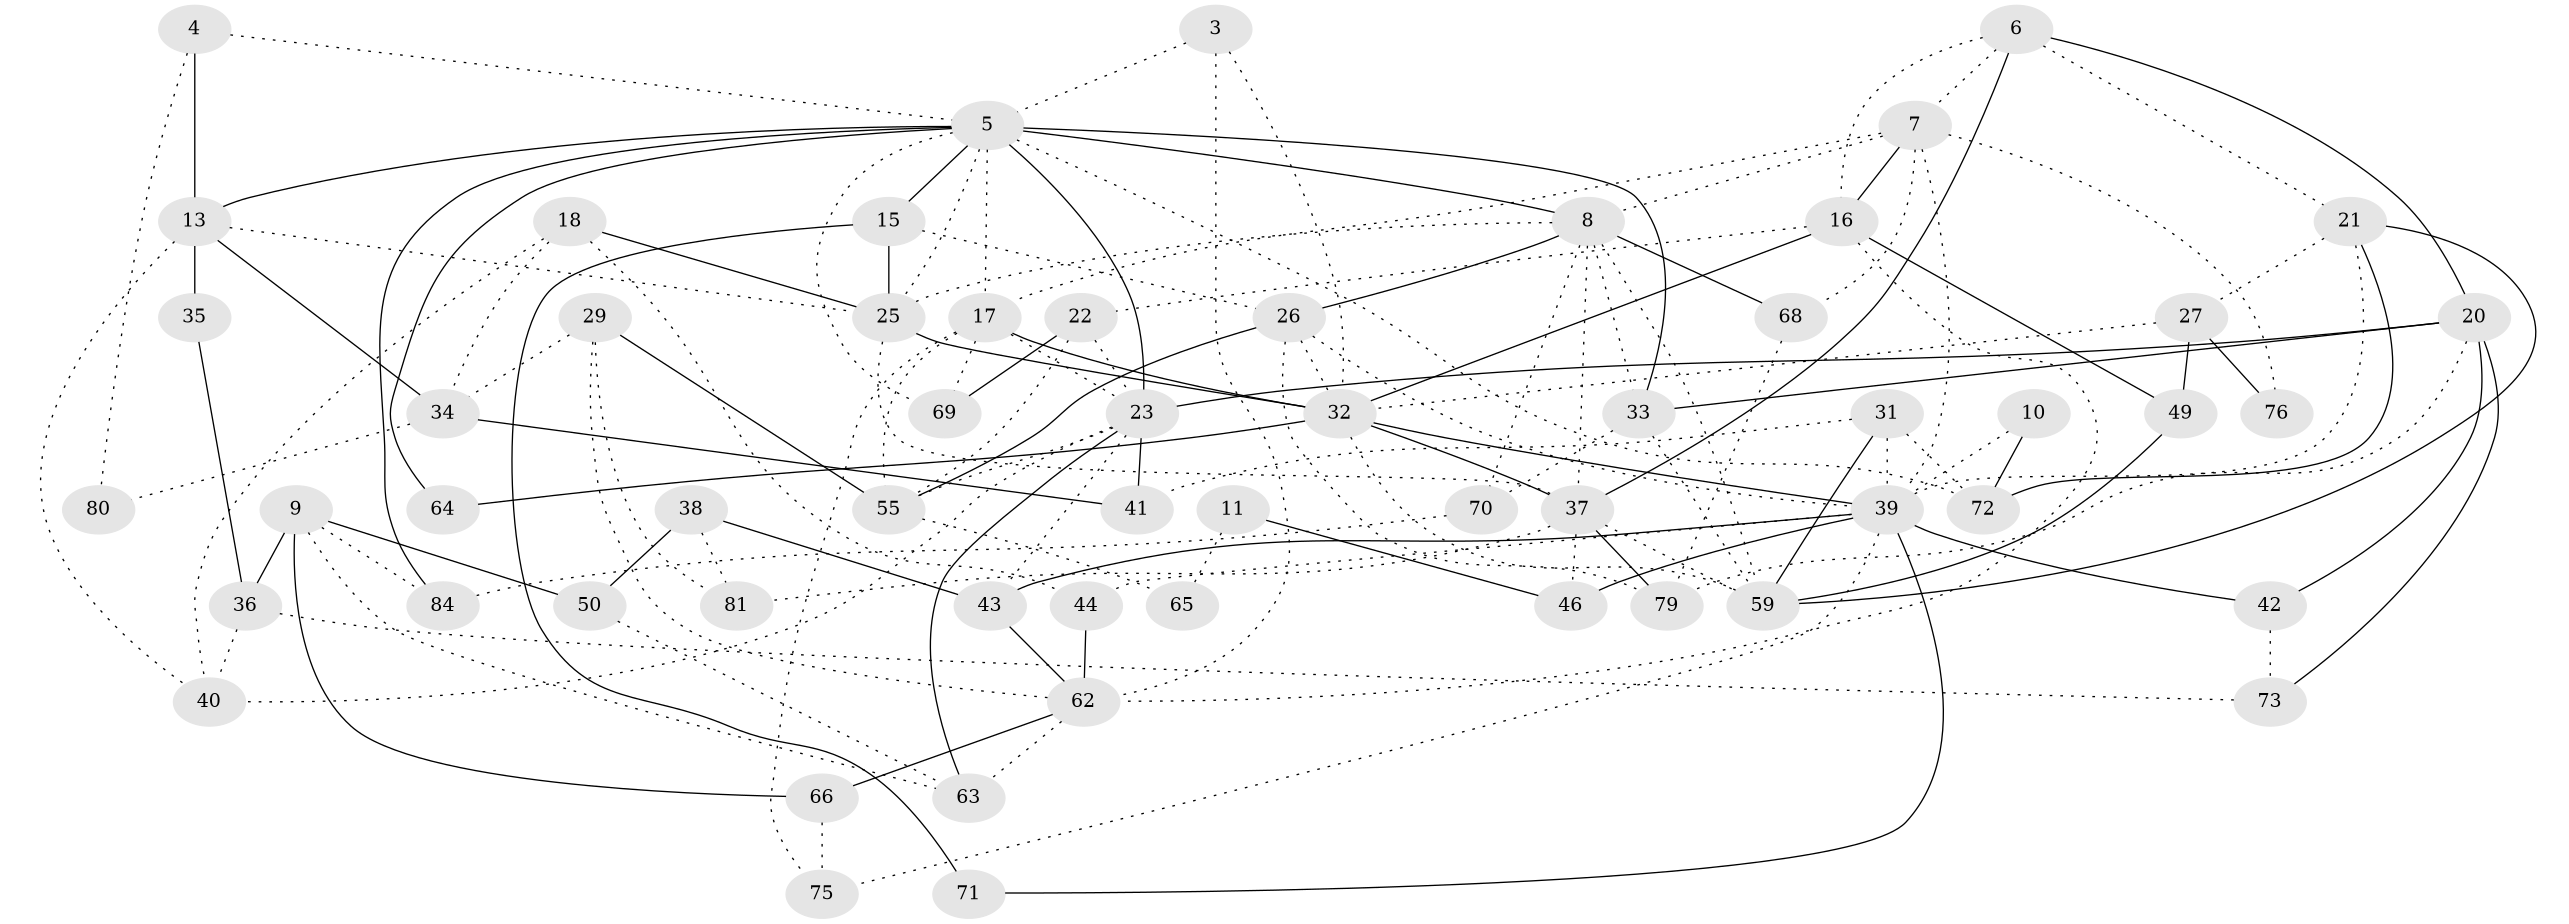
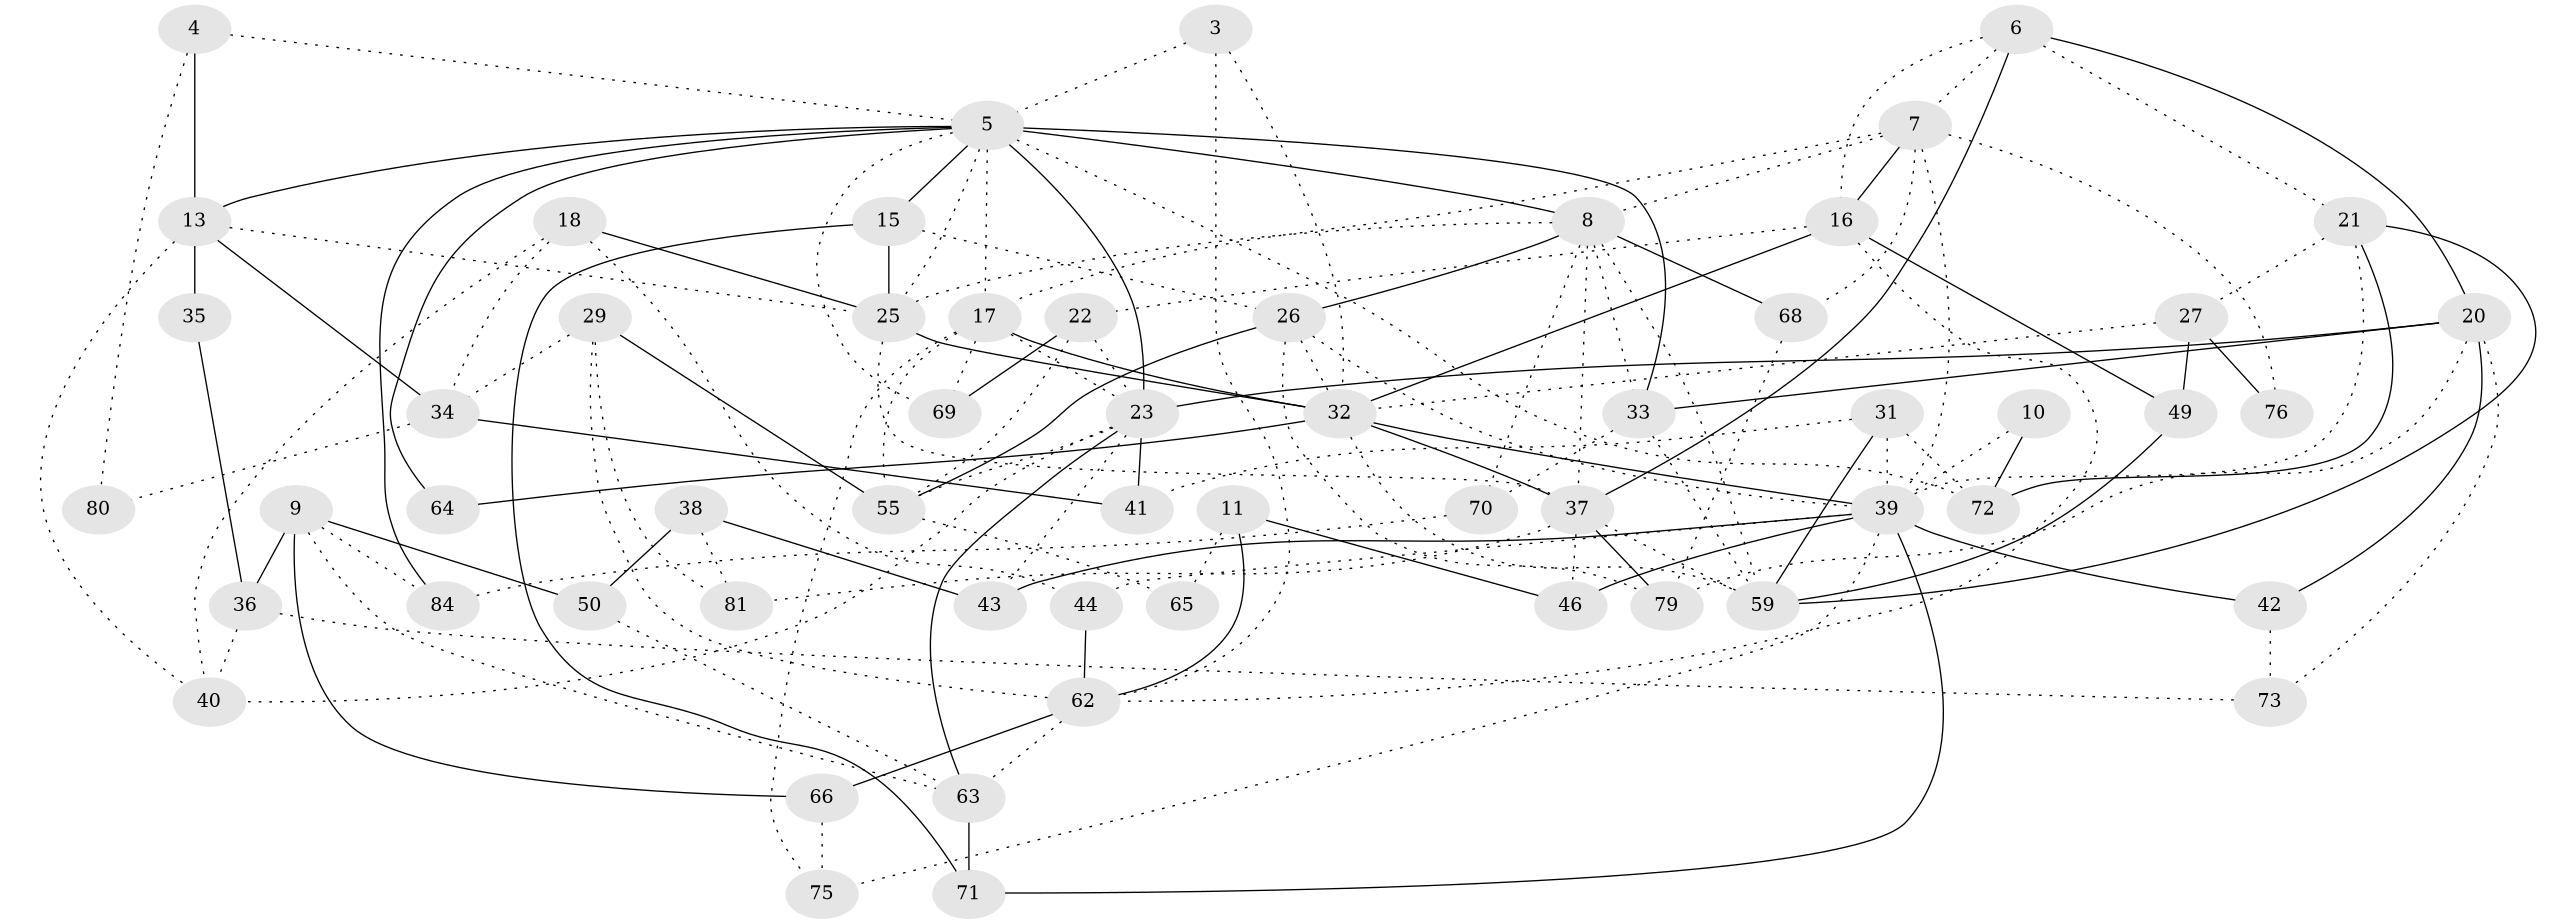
(2443, 537) -> (2443, 537)
(1037, 654) -> (1220, 643)
none -> (969, 846)
